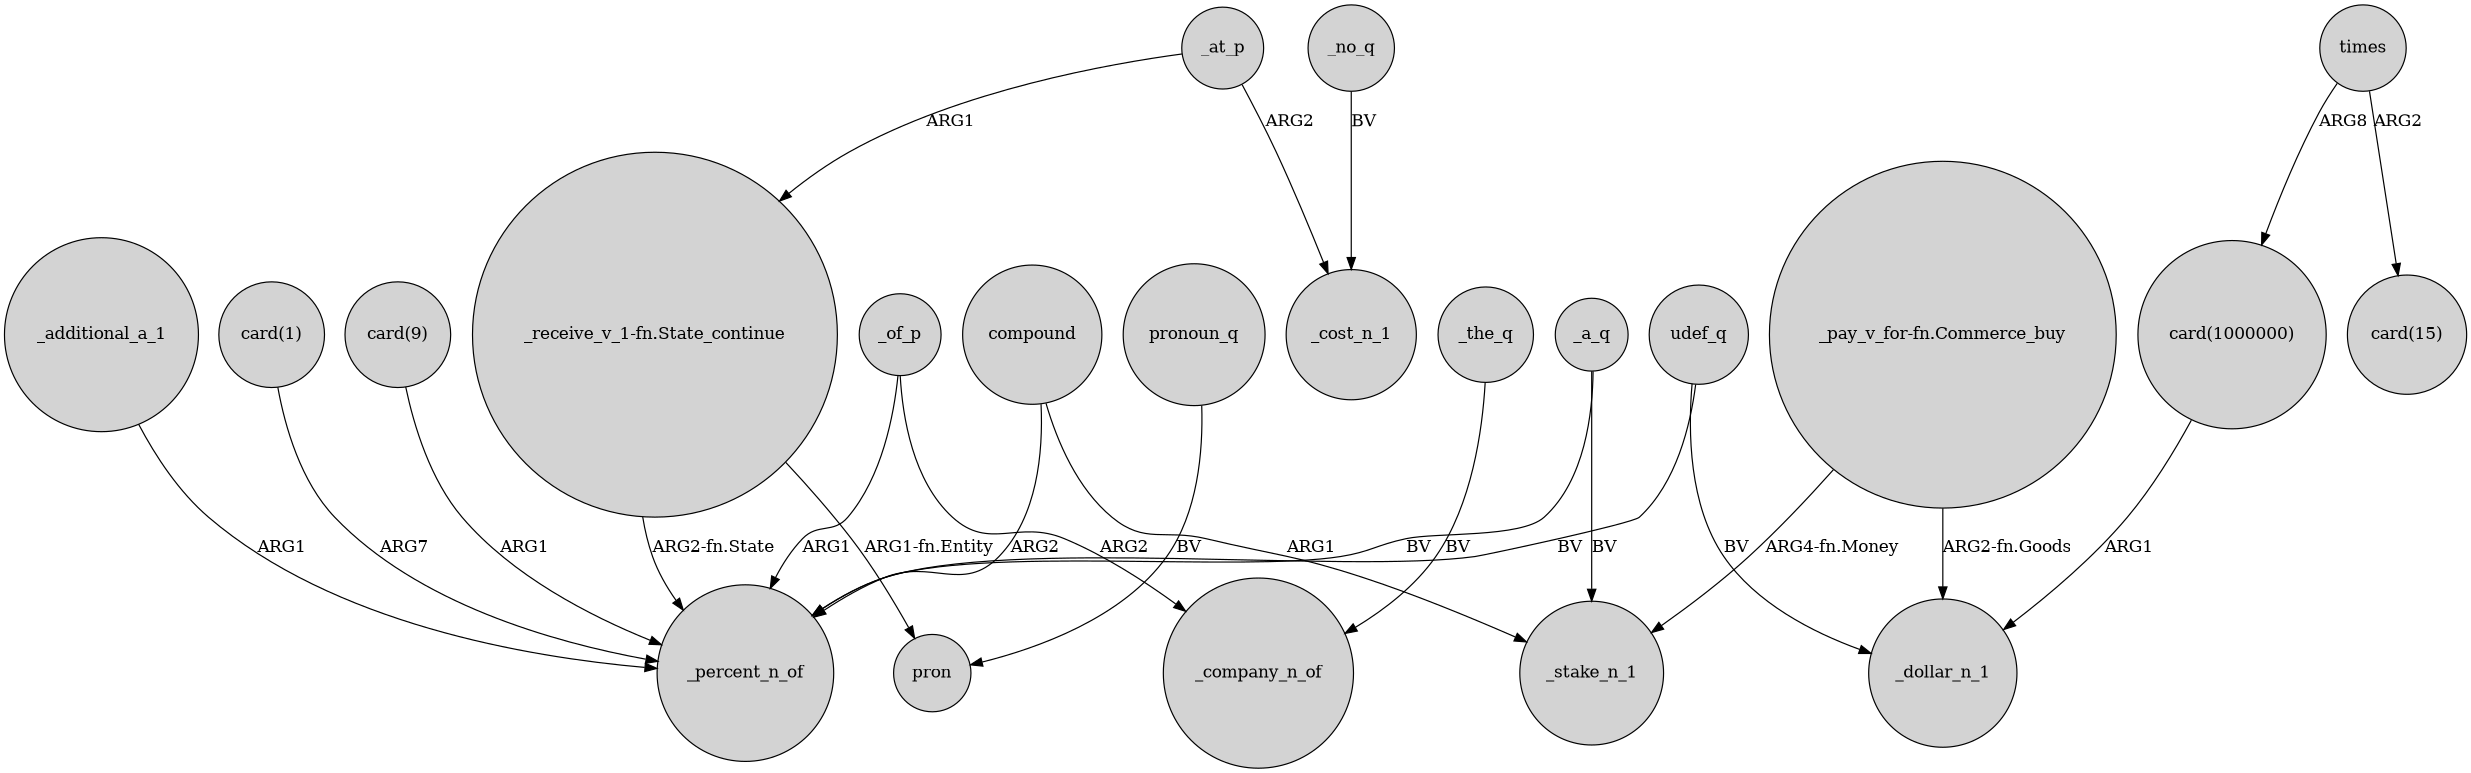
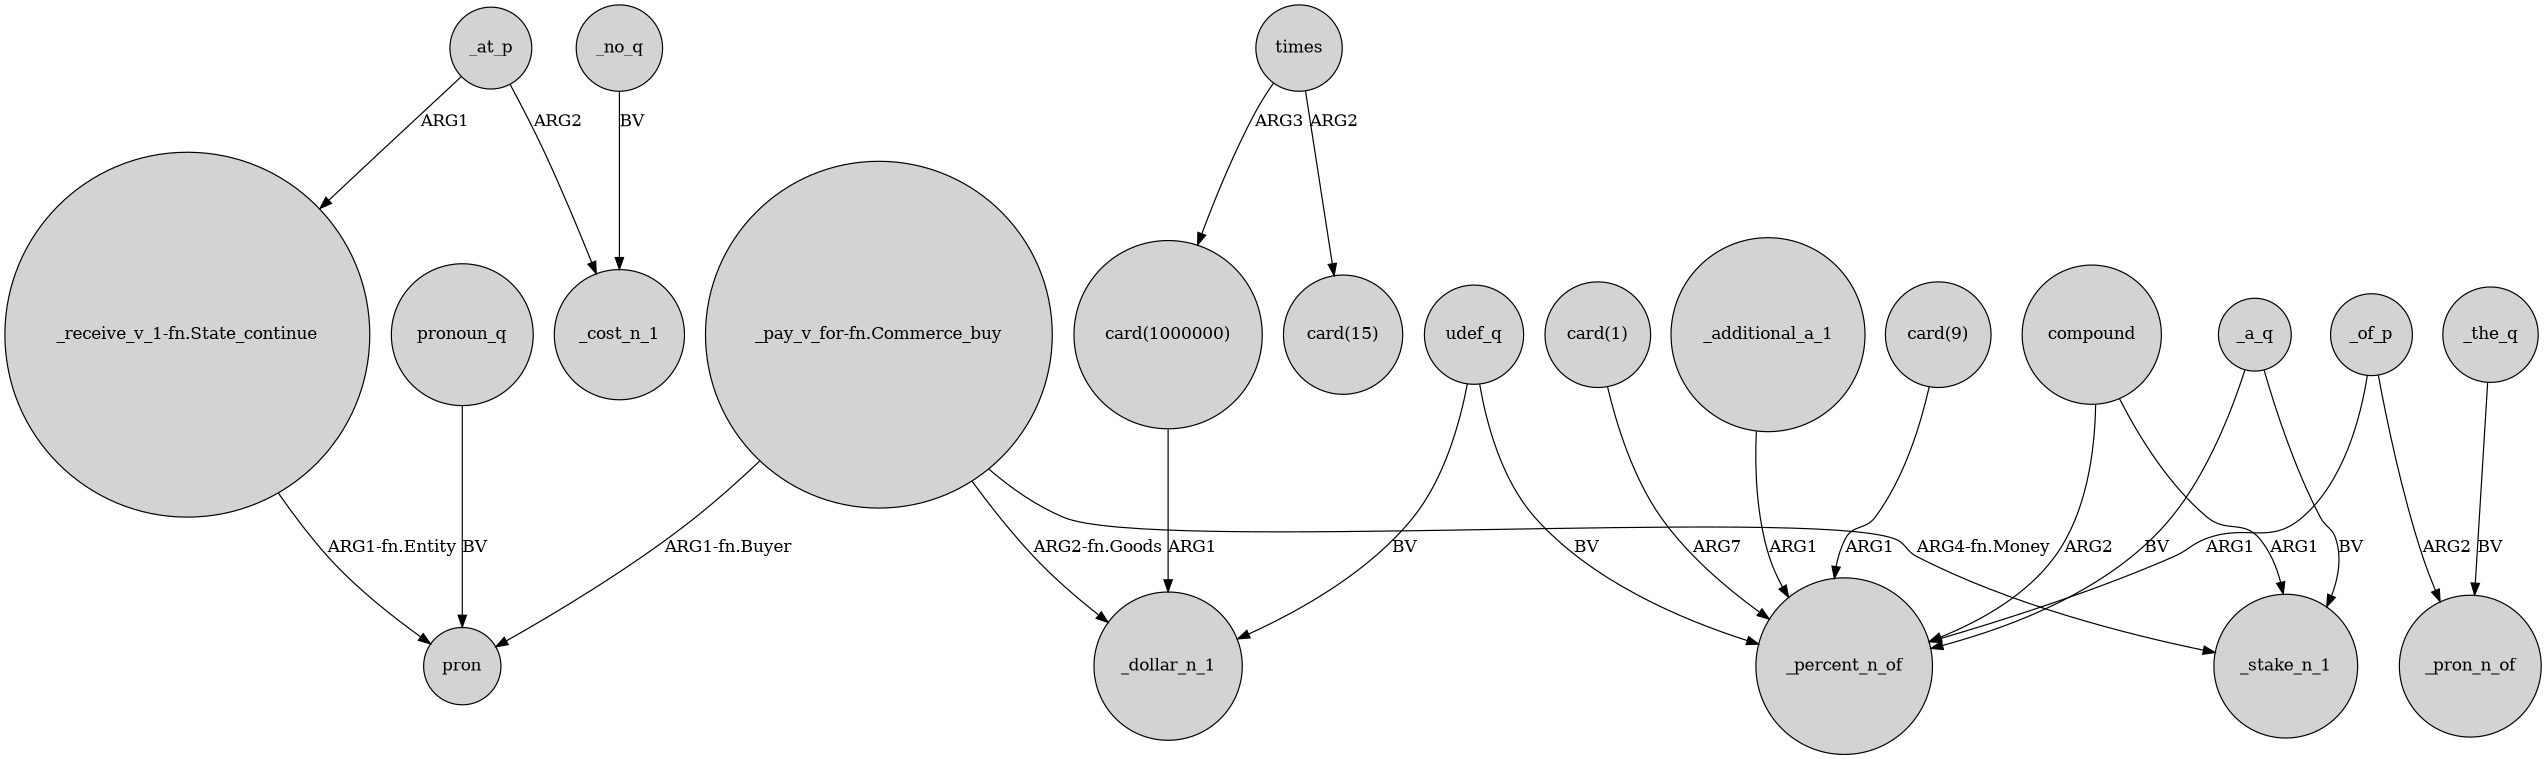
(2343, 122) -> (1279, 122)
none -> (639, 559)
(654, 561) -> none
(1258, 673) -> (2470, 666)
